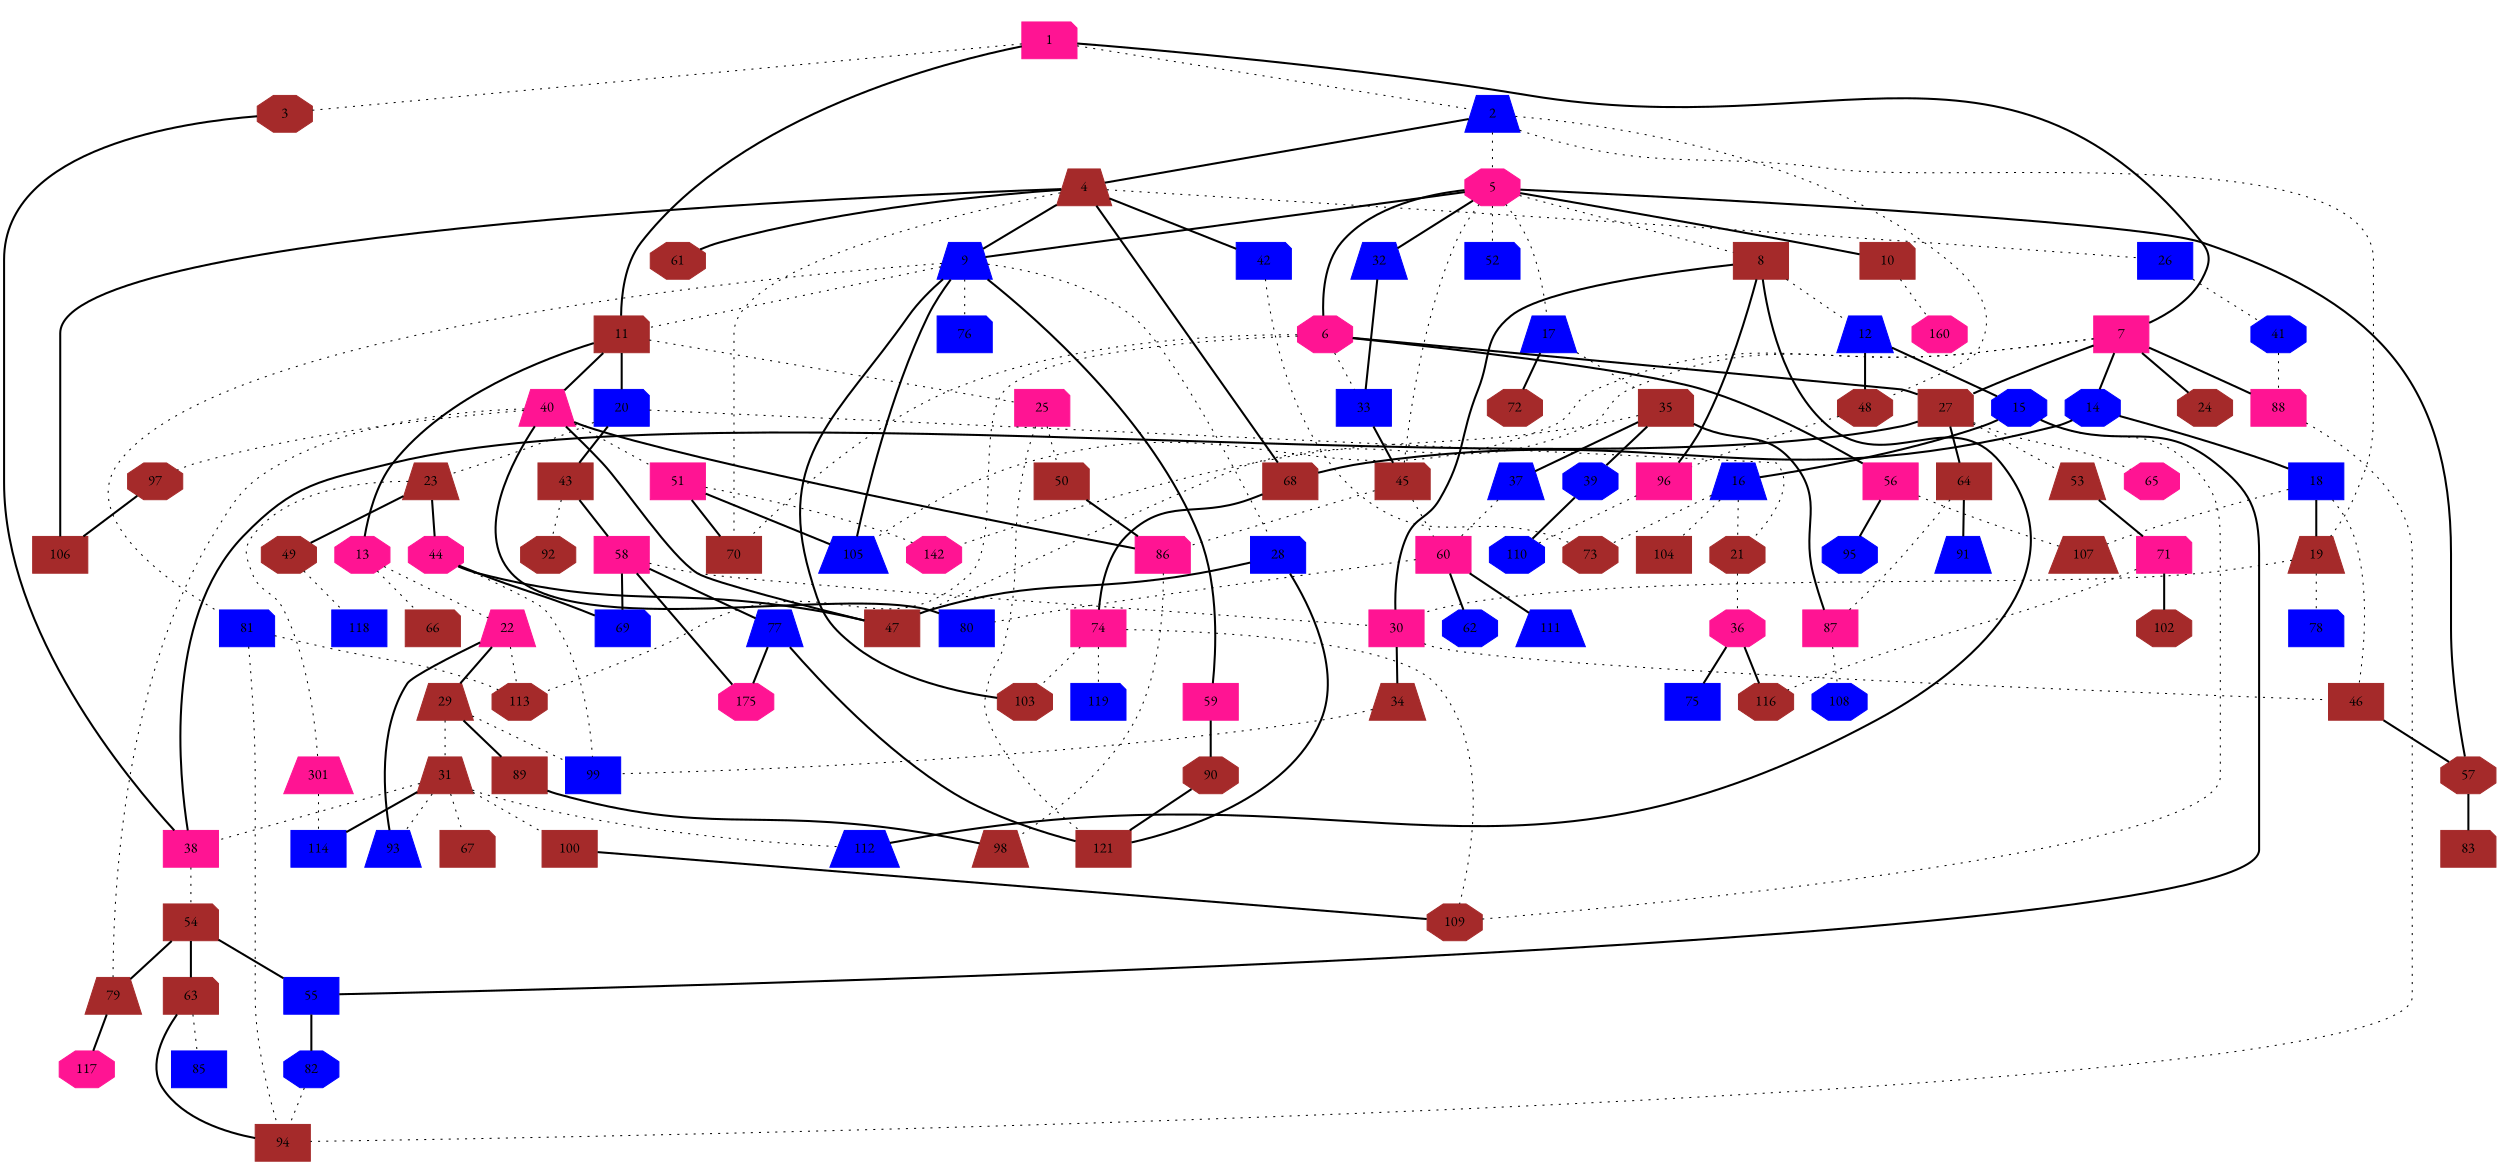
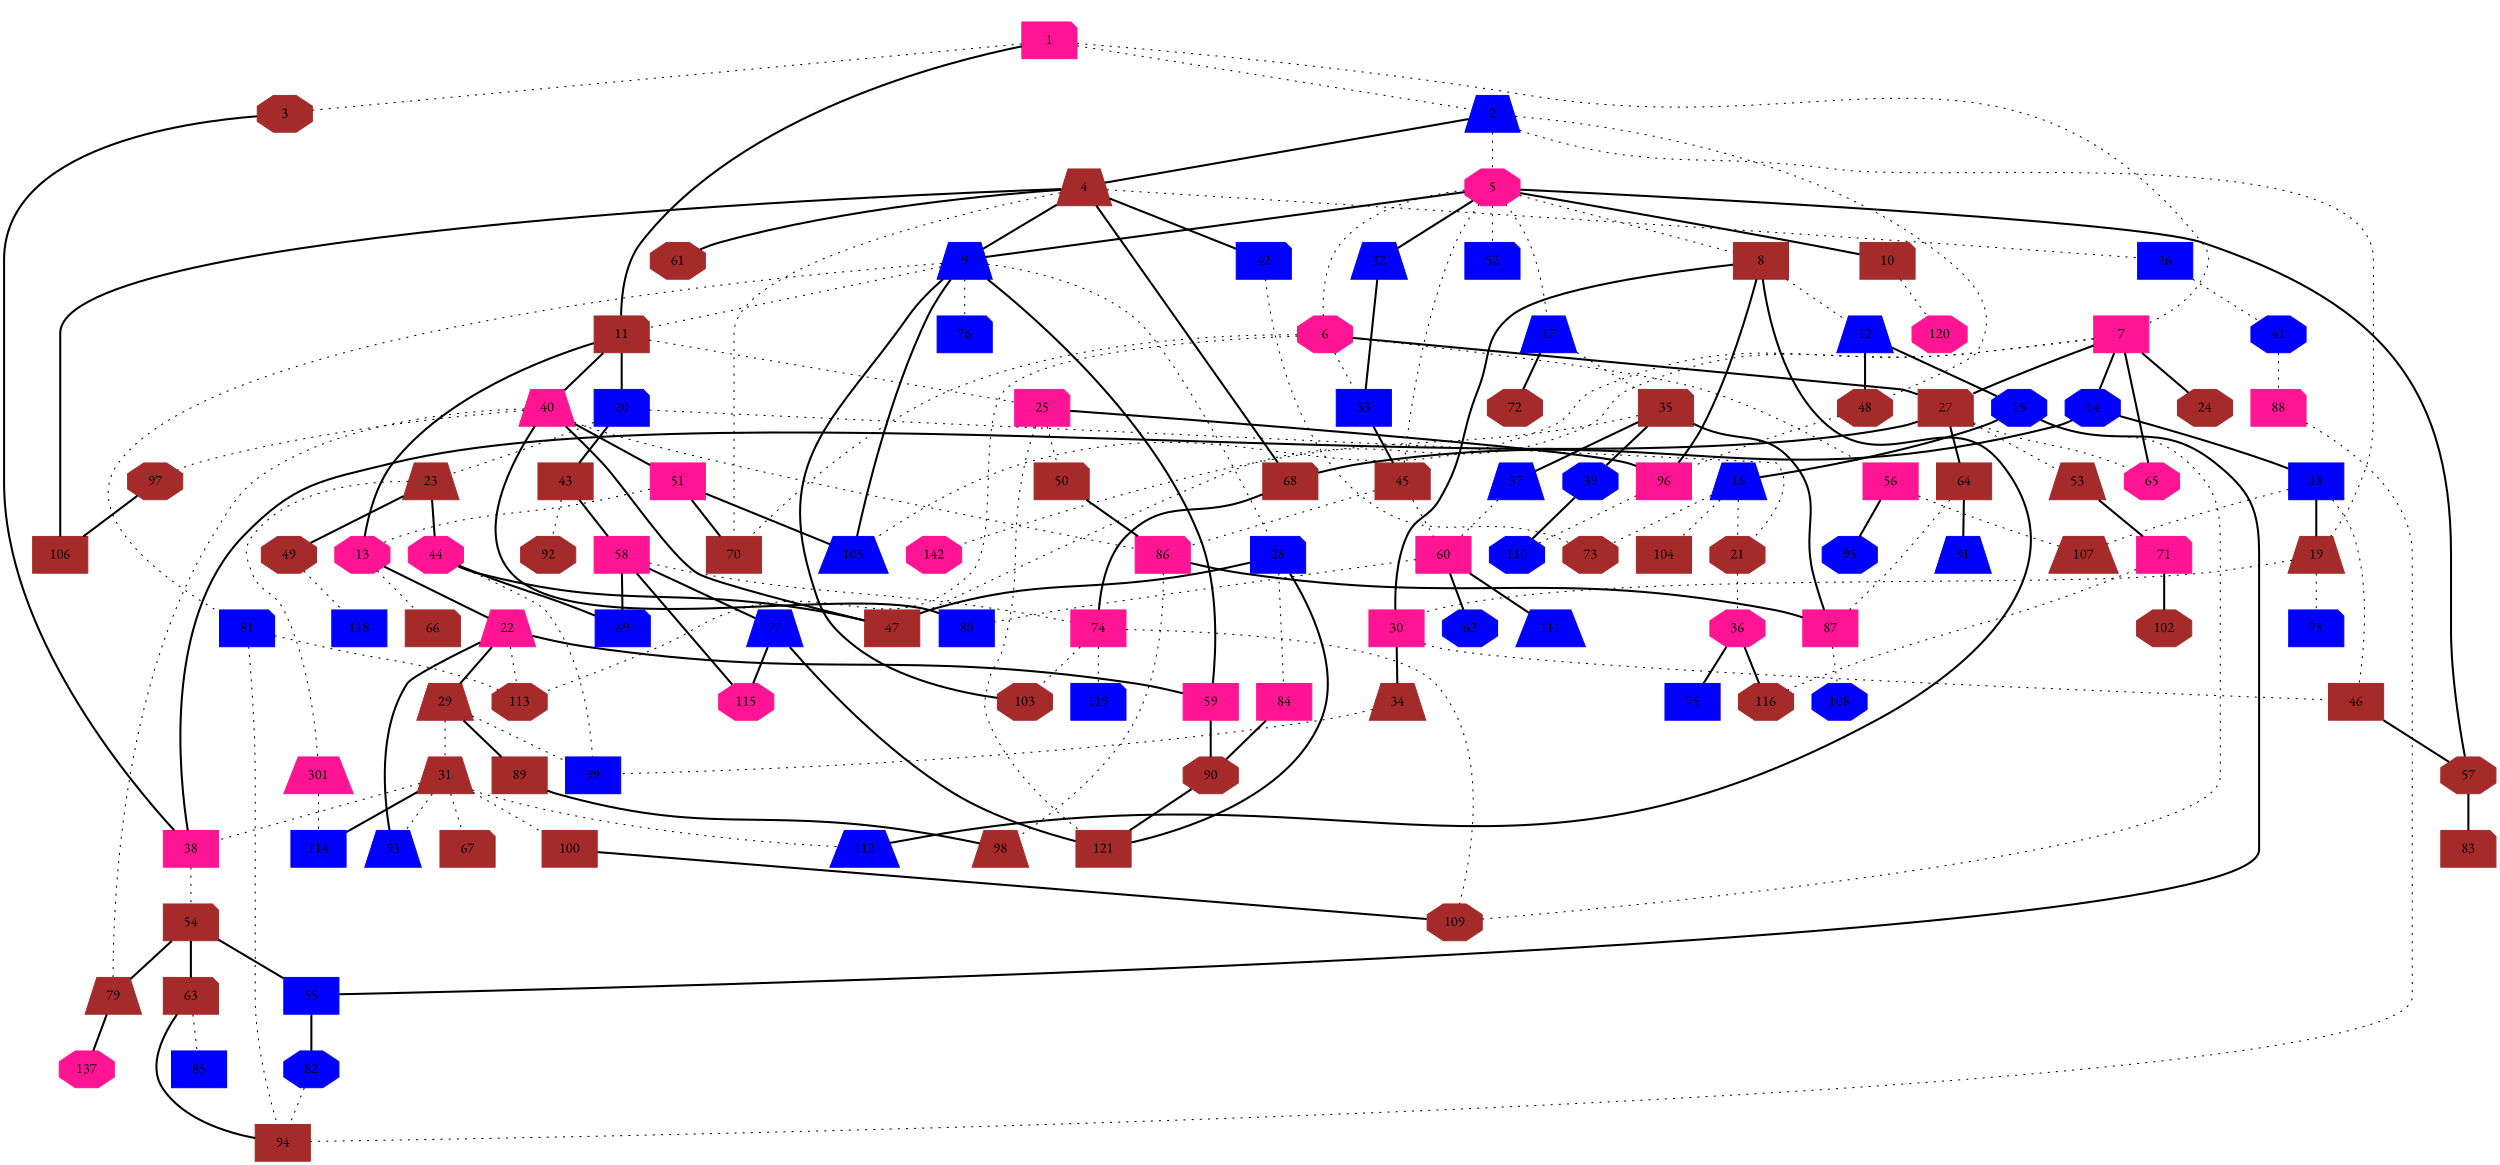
(1716, 106) -> (1716, 106)
(1364, 223) -> (1364, 223)
(1940, 334) -> (1940, 334)
(1590, 368) -> (1590, 368)
(2200, 370) -> (2137, 408)
none -> (1354, 433)
(613, 445) -> (613, 445)
(853, 491) -> (853, 491)
(810, 511) -> (516, 513)
none -> (1512, 588)
(436, 592) -> (436, 592)
(1027, 601) -> (860, 594)
none -> (858, 665)
(746, 702) -> (746, 702)
none -> (1284, 702)
(87, 1069) -> (87, 1069)
